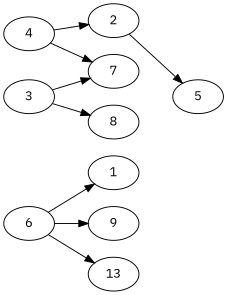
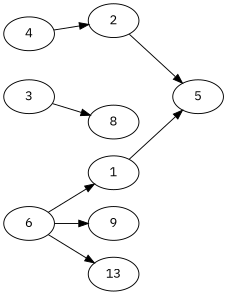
(114, 71) -> none
none -> (152, 138)
